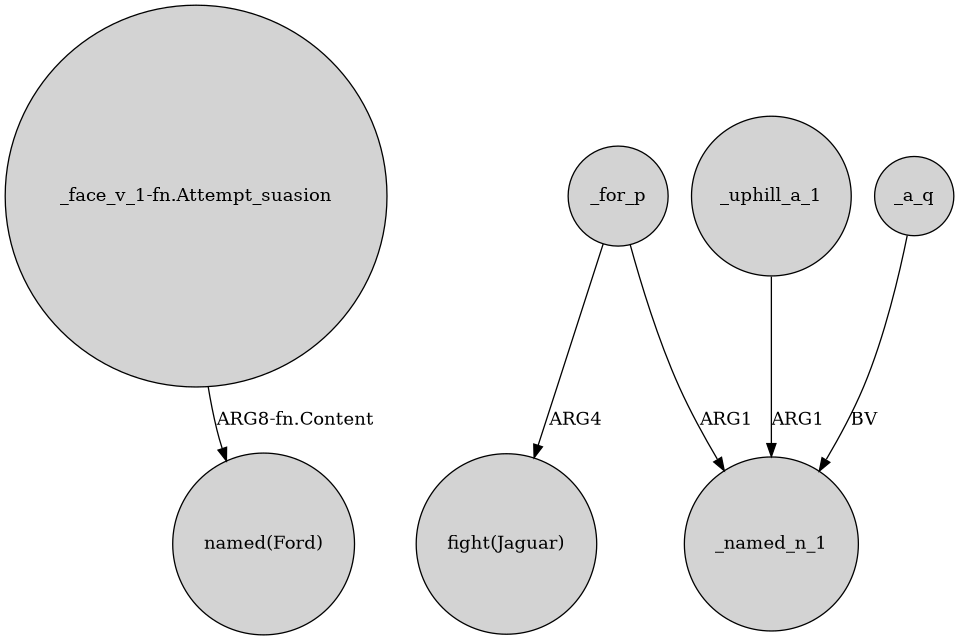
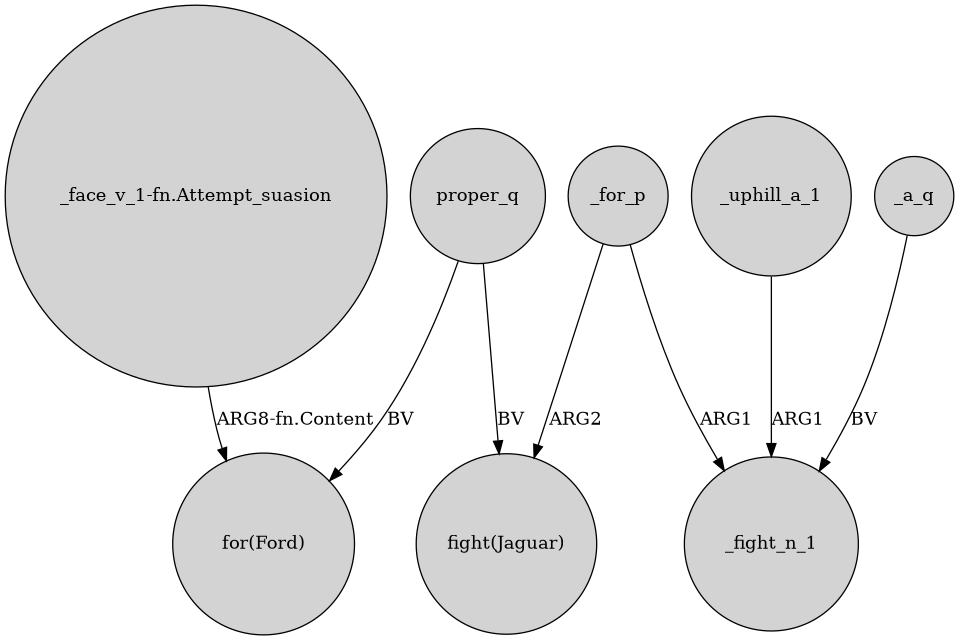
none -> (478, 196)
(576, 420) -> (576, 420)
(264, 544) -> (264, 544)
(771, 544) -> (771, 544)
